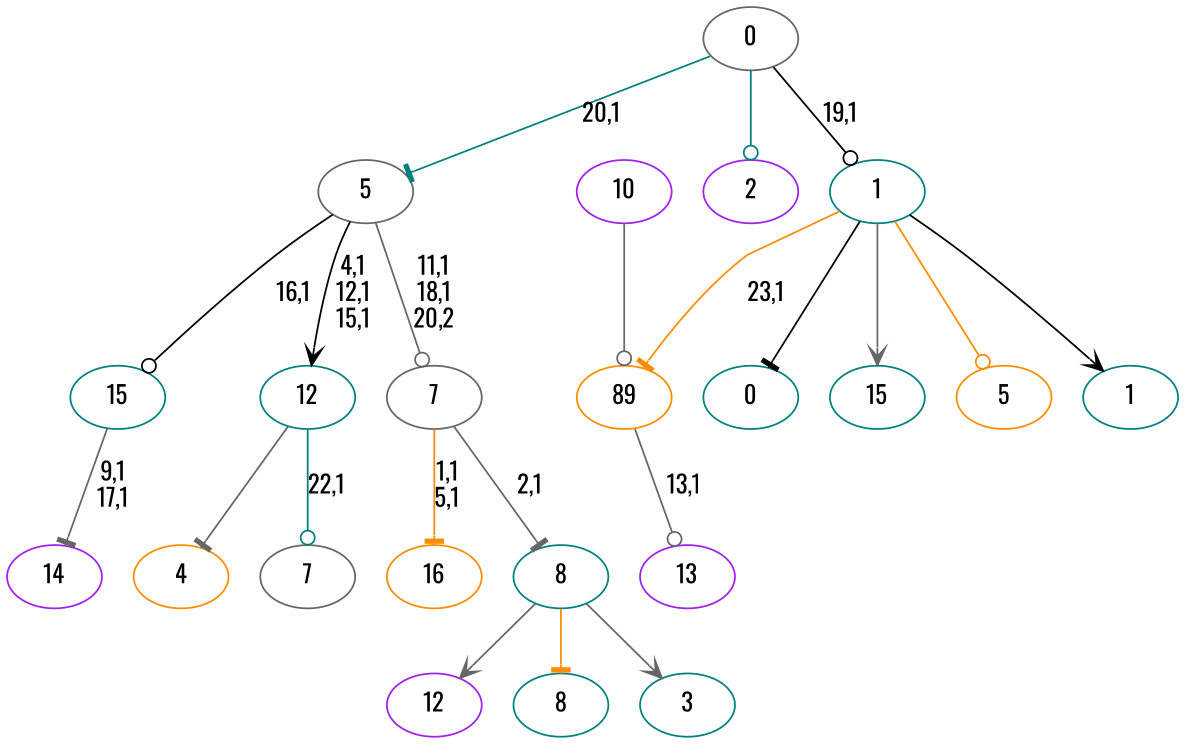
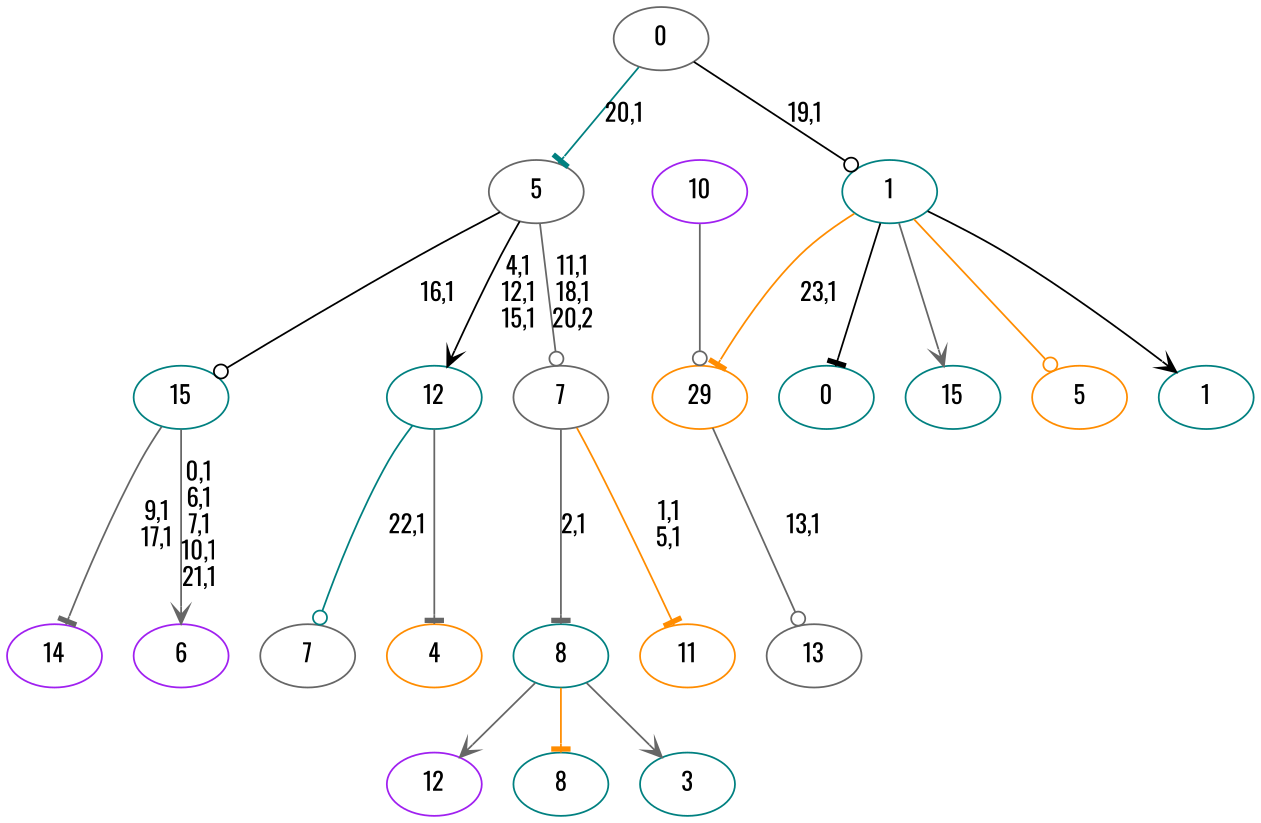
(751, 192) -> none
(624, 397) -> (700, 397)
(434, 577) -> (688, 656)
(688, 577) -> (814, 656)
none -> (181, 656)
